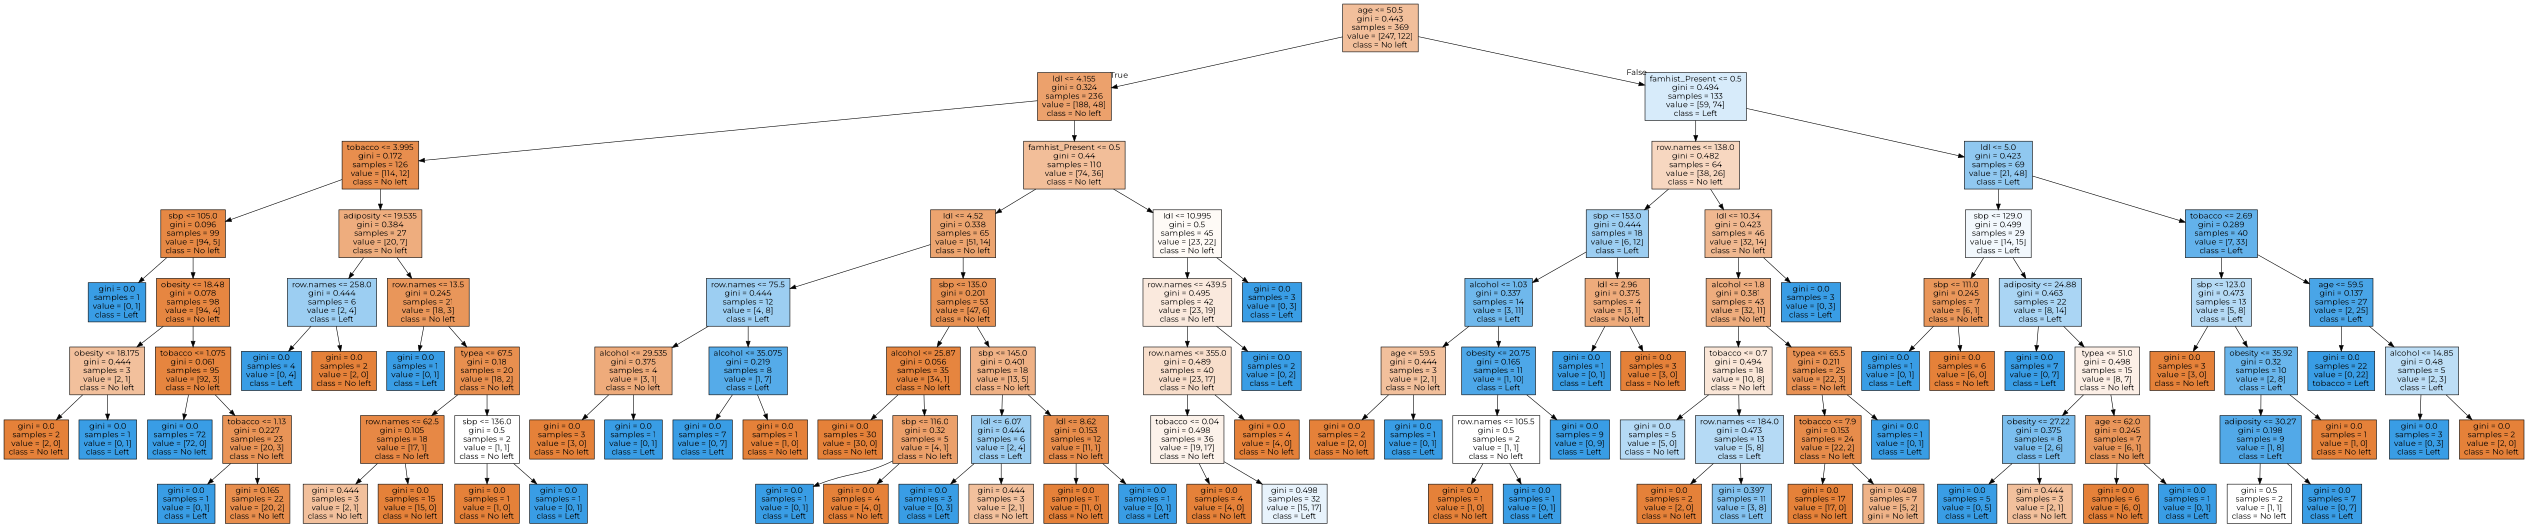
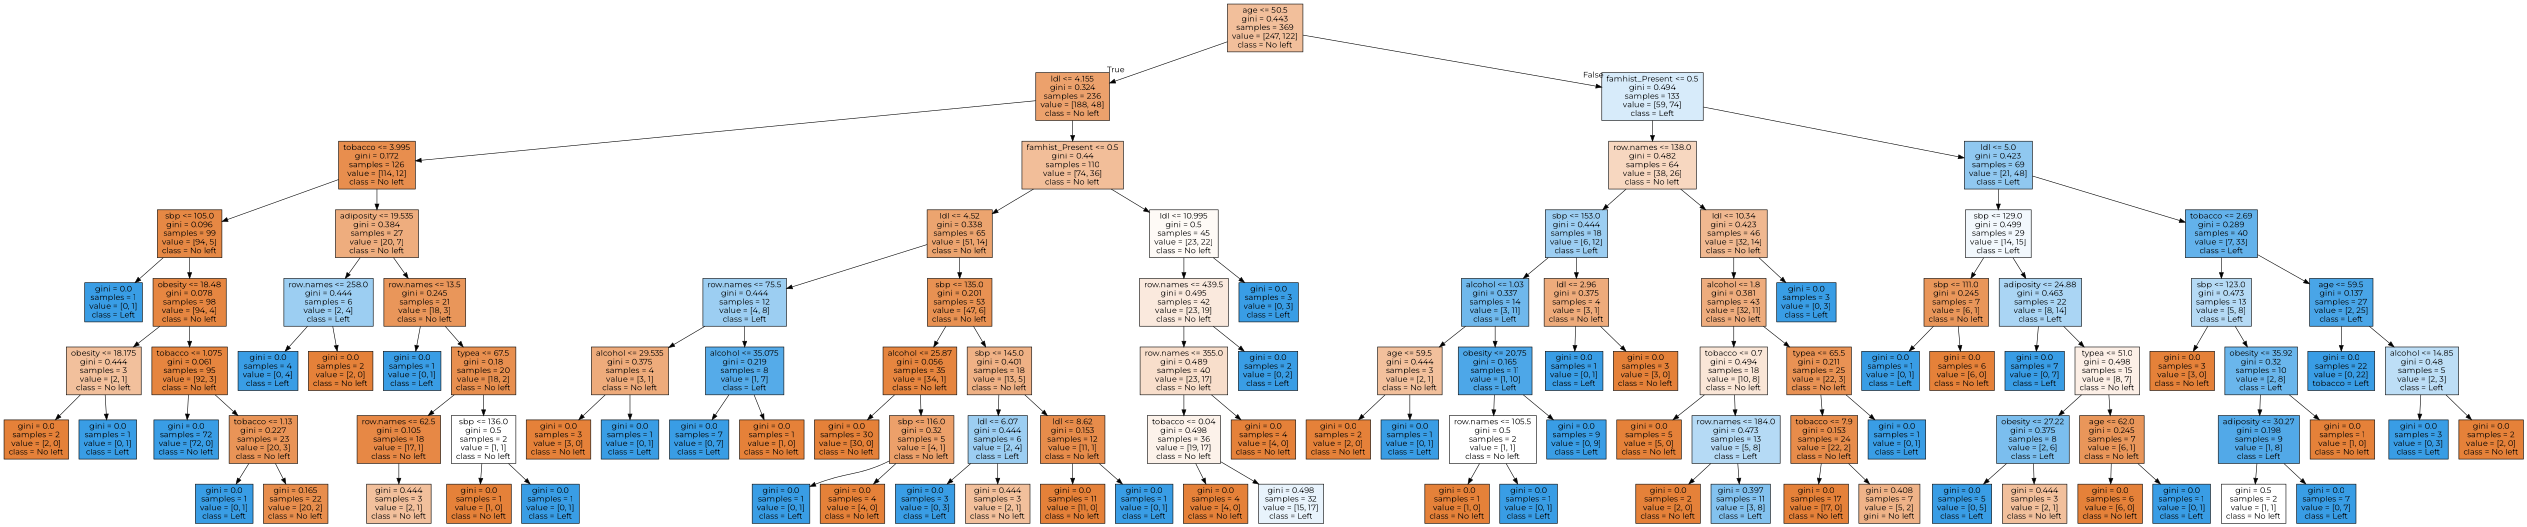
(1653, 439) -> (1649, 439)
(410, 504) -> none
